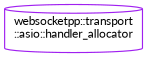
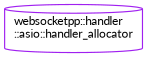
(74, 29) -> (74, 29)
